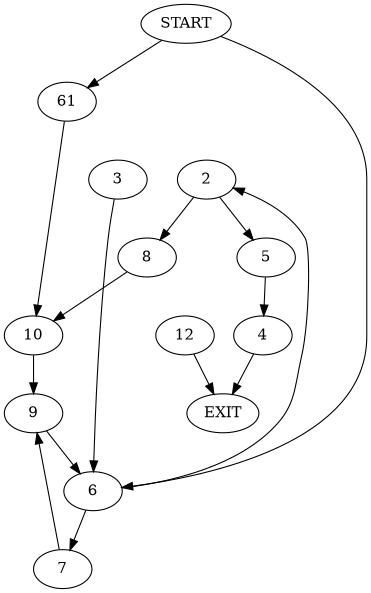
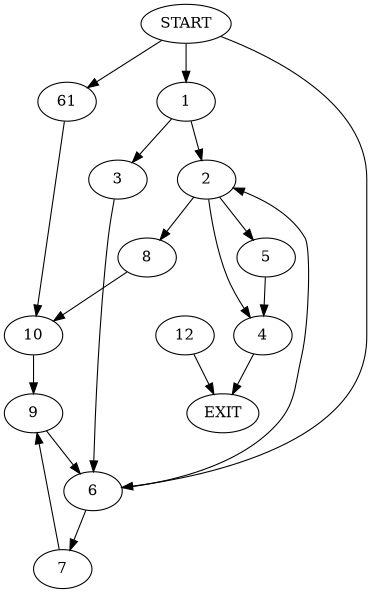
none -> (186, 102)
none -> (220, 256)
